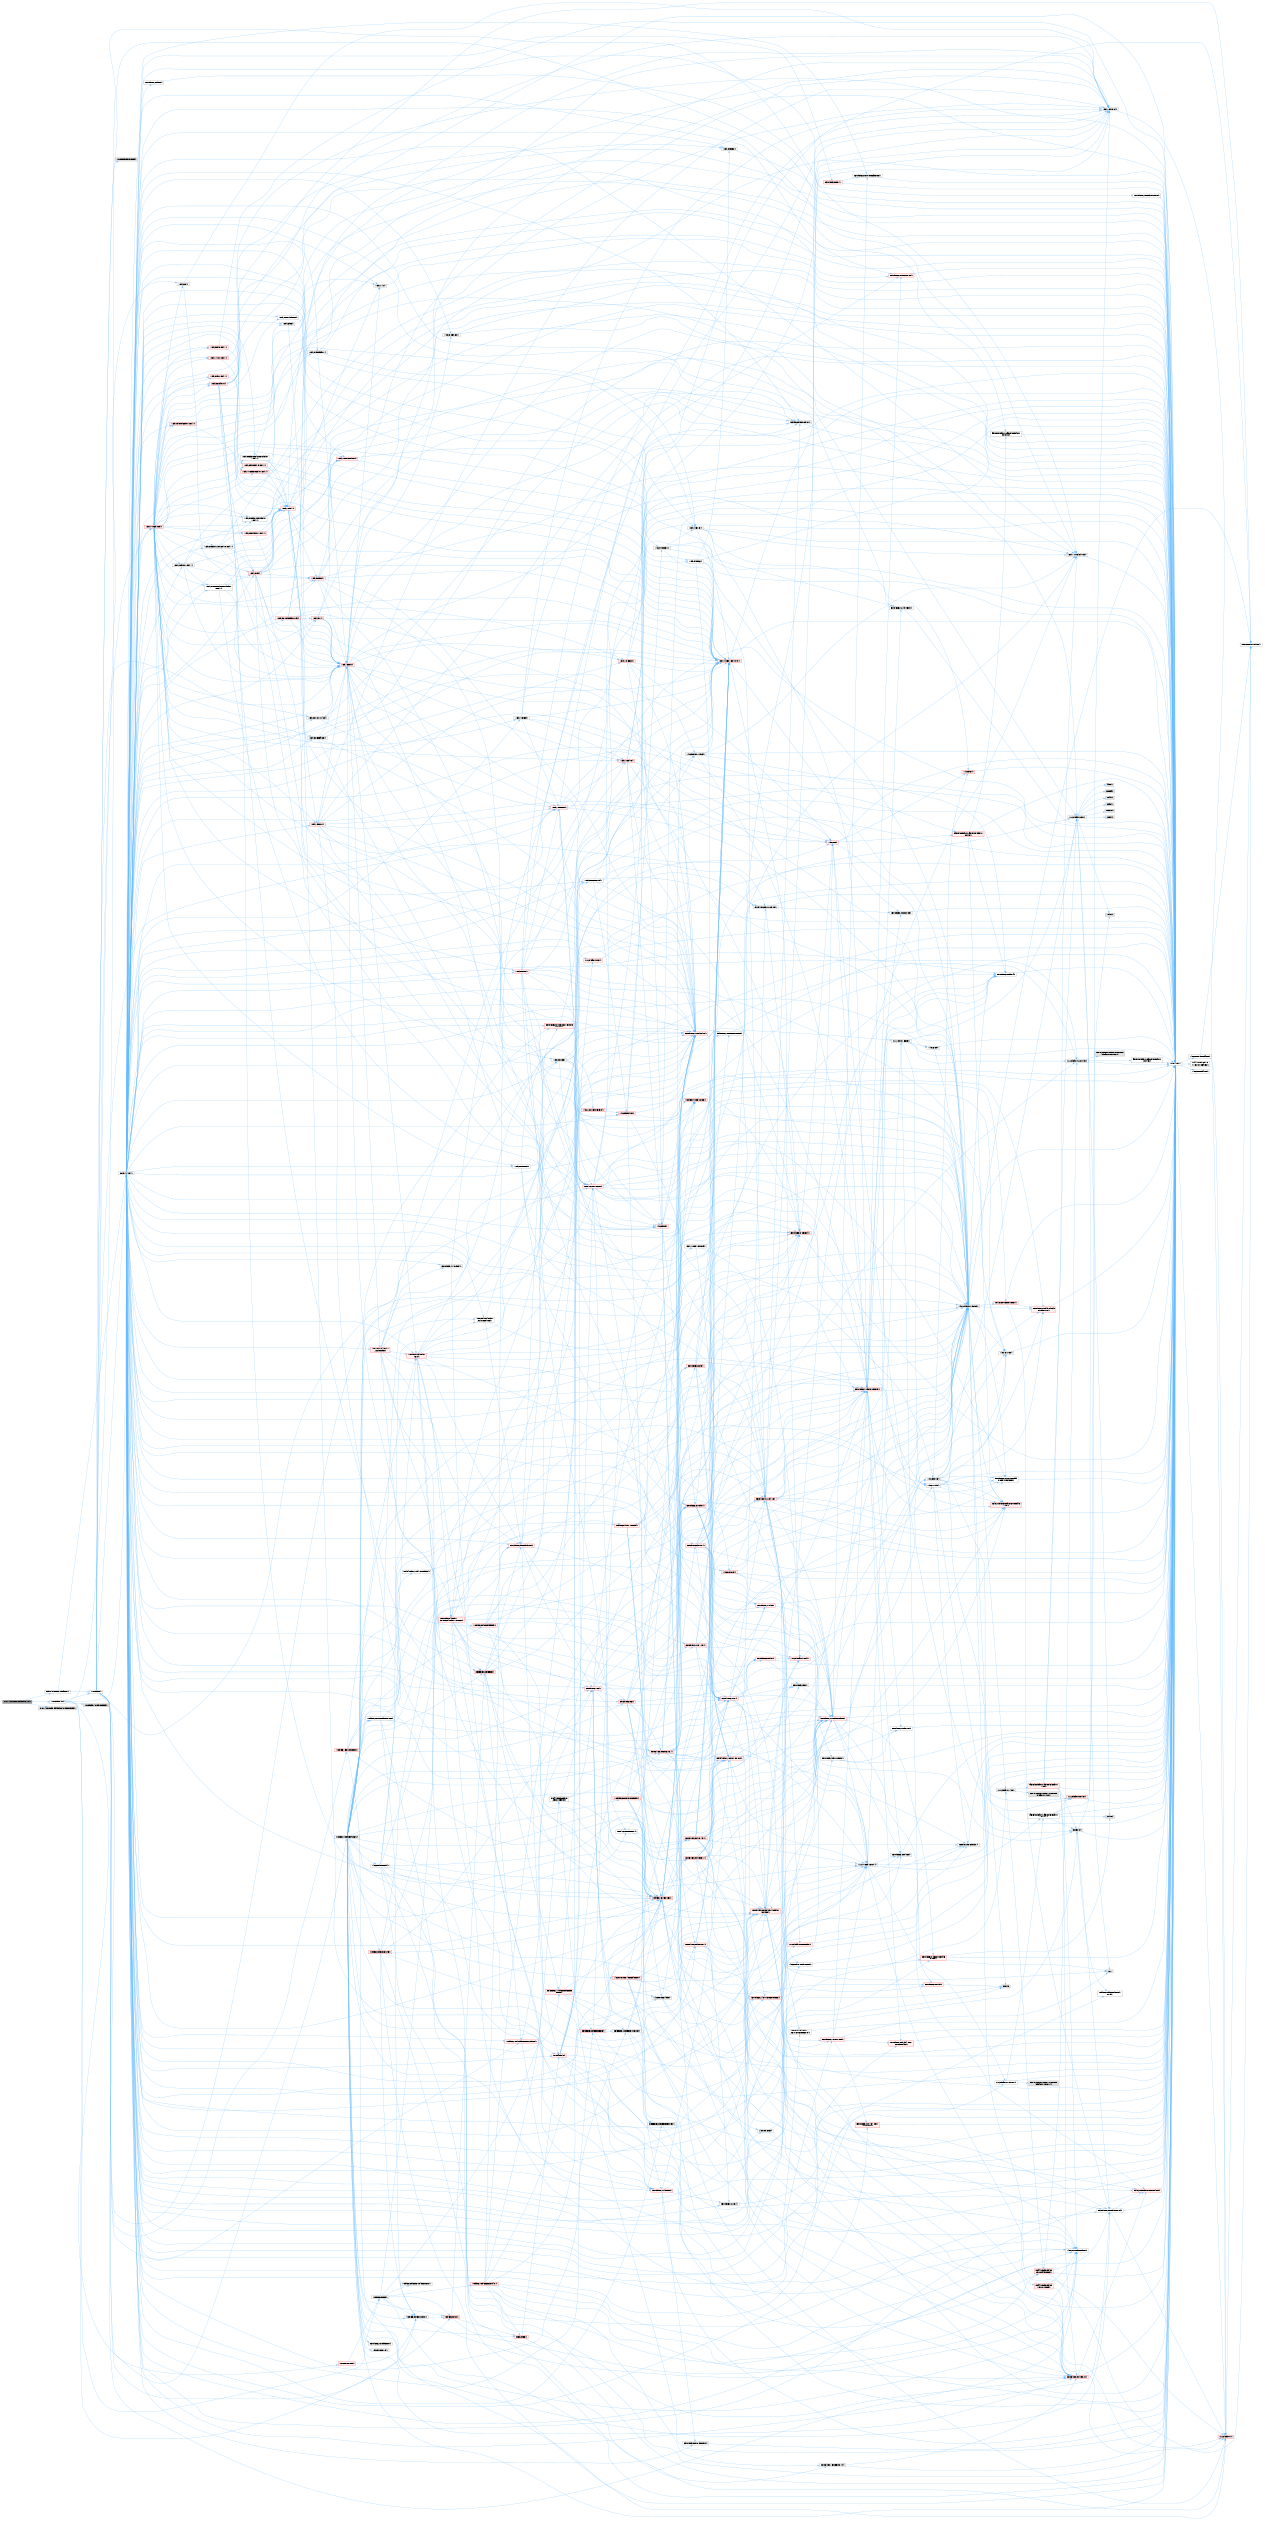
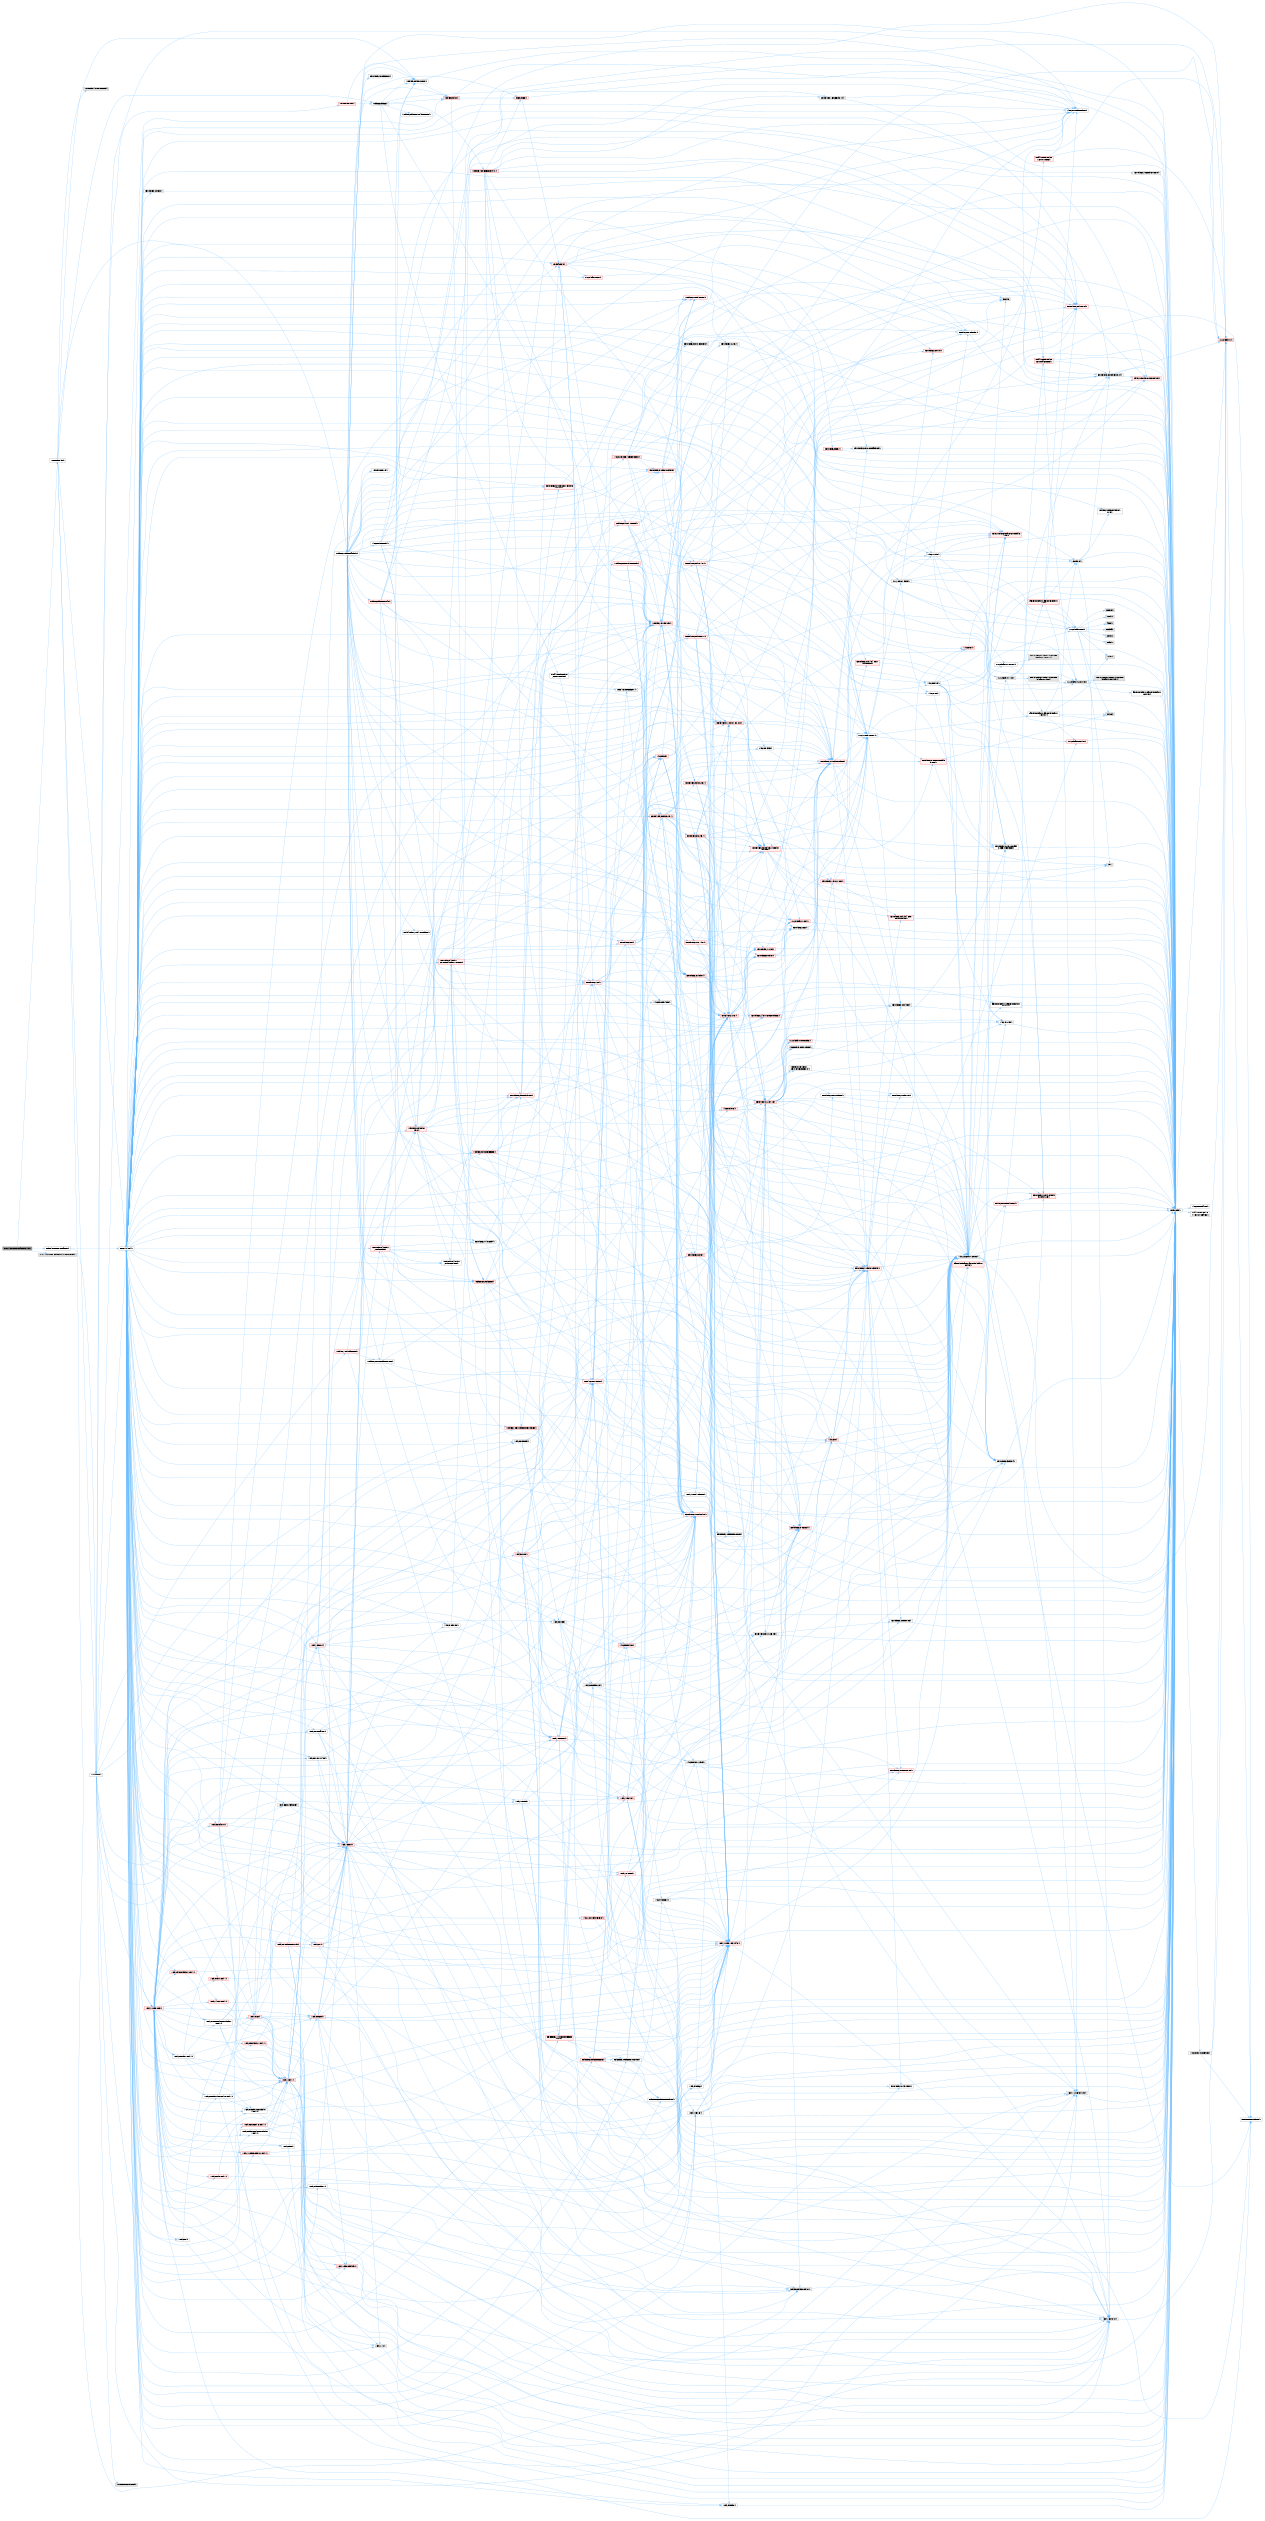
(720, 1202) -> (716, 1276)
(662, 2191) -> (662, 470)
